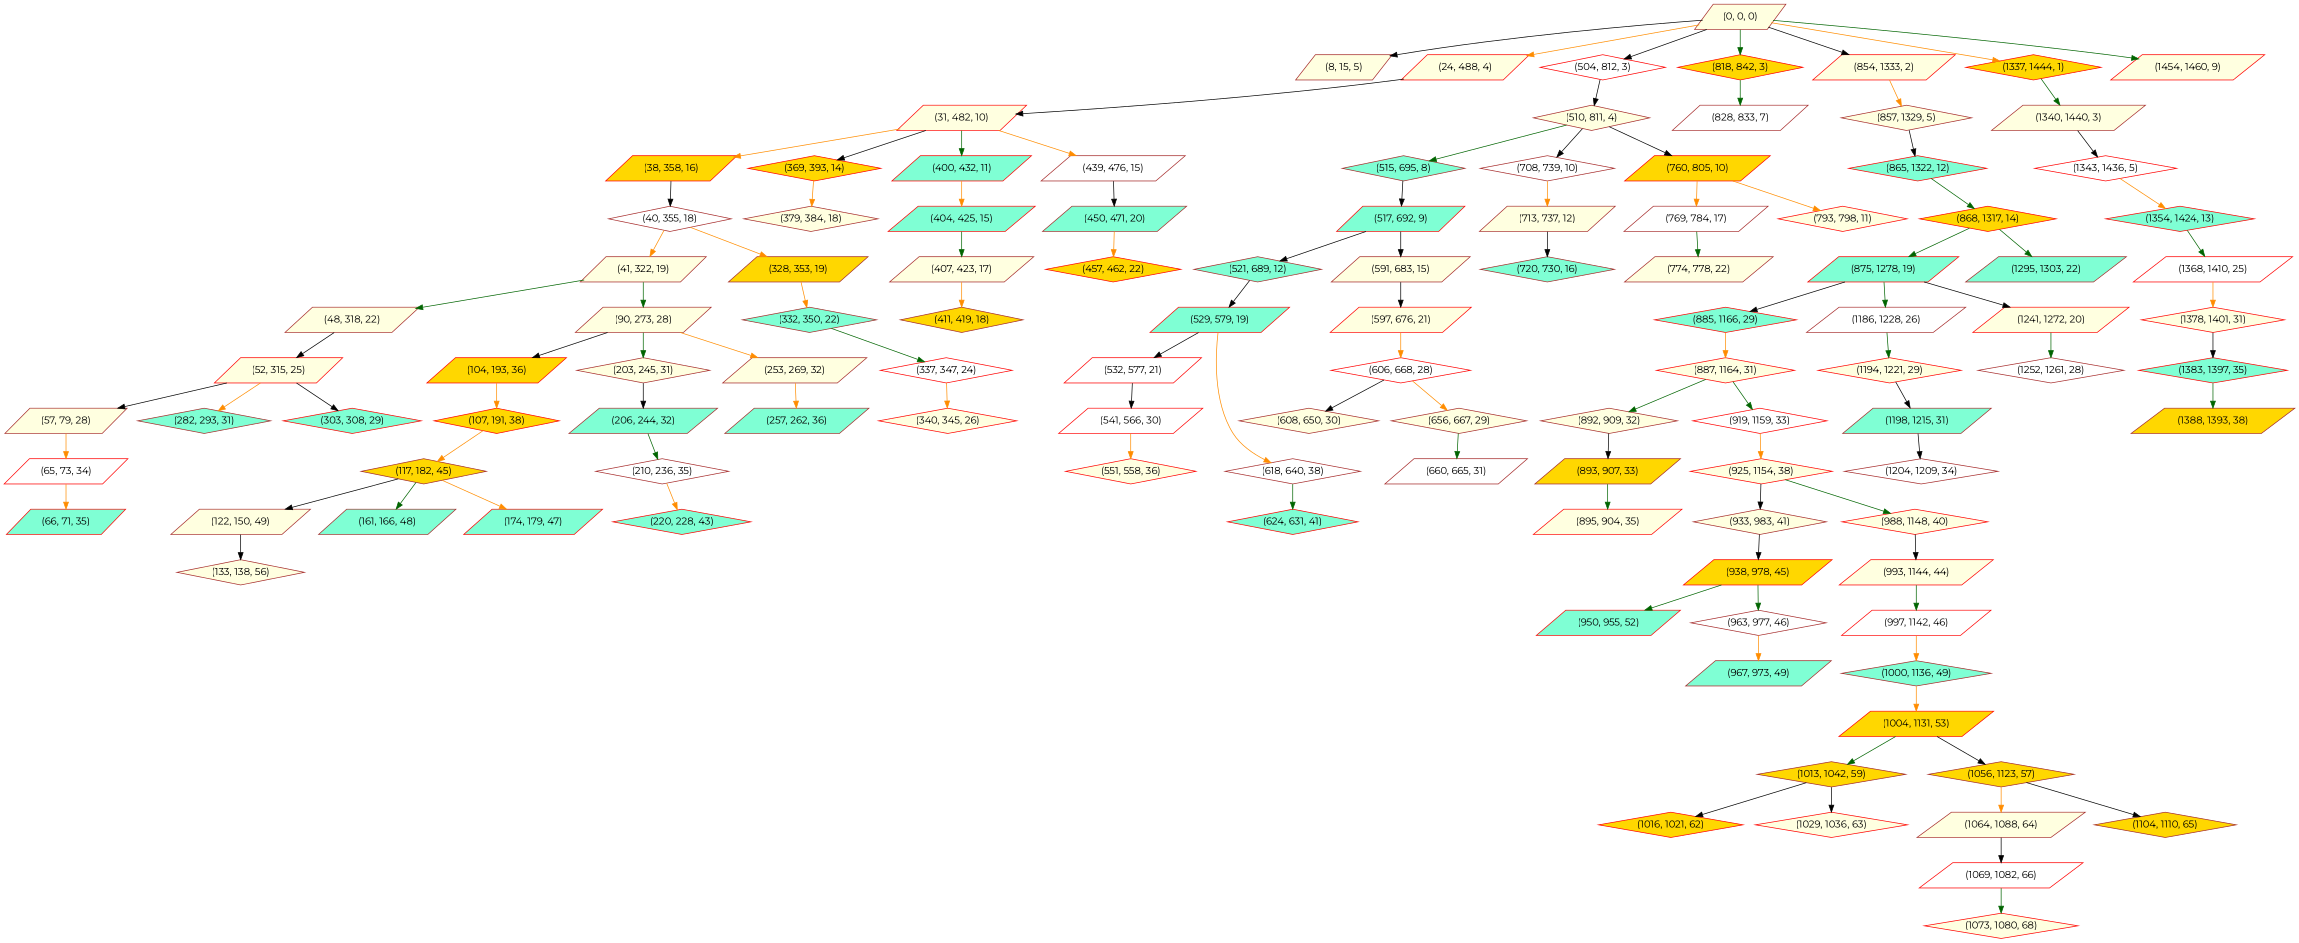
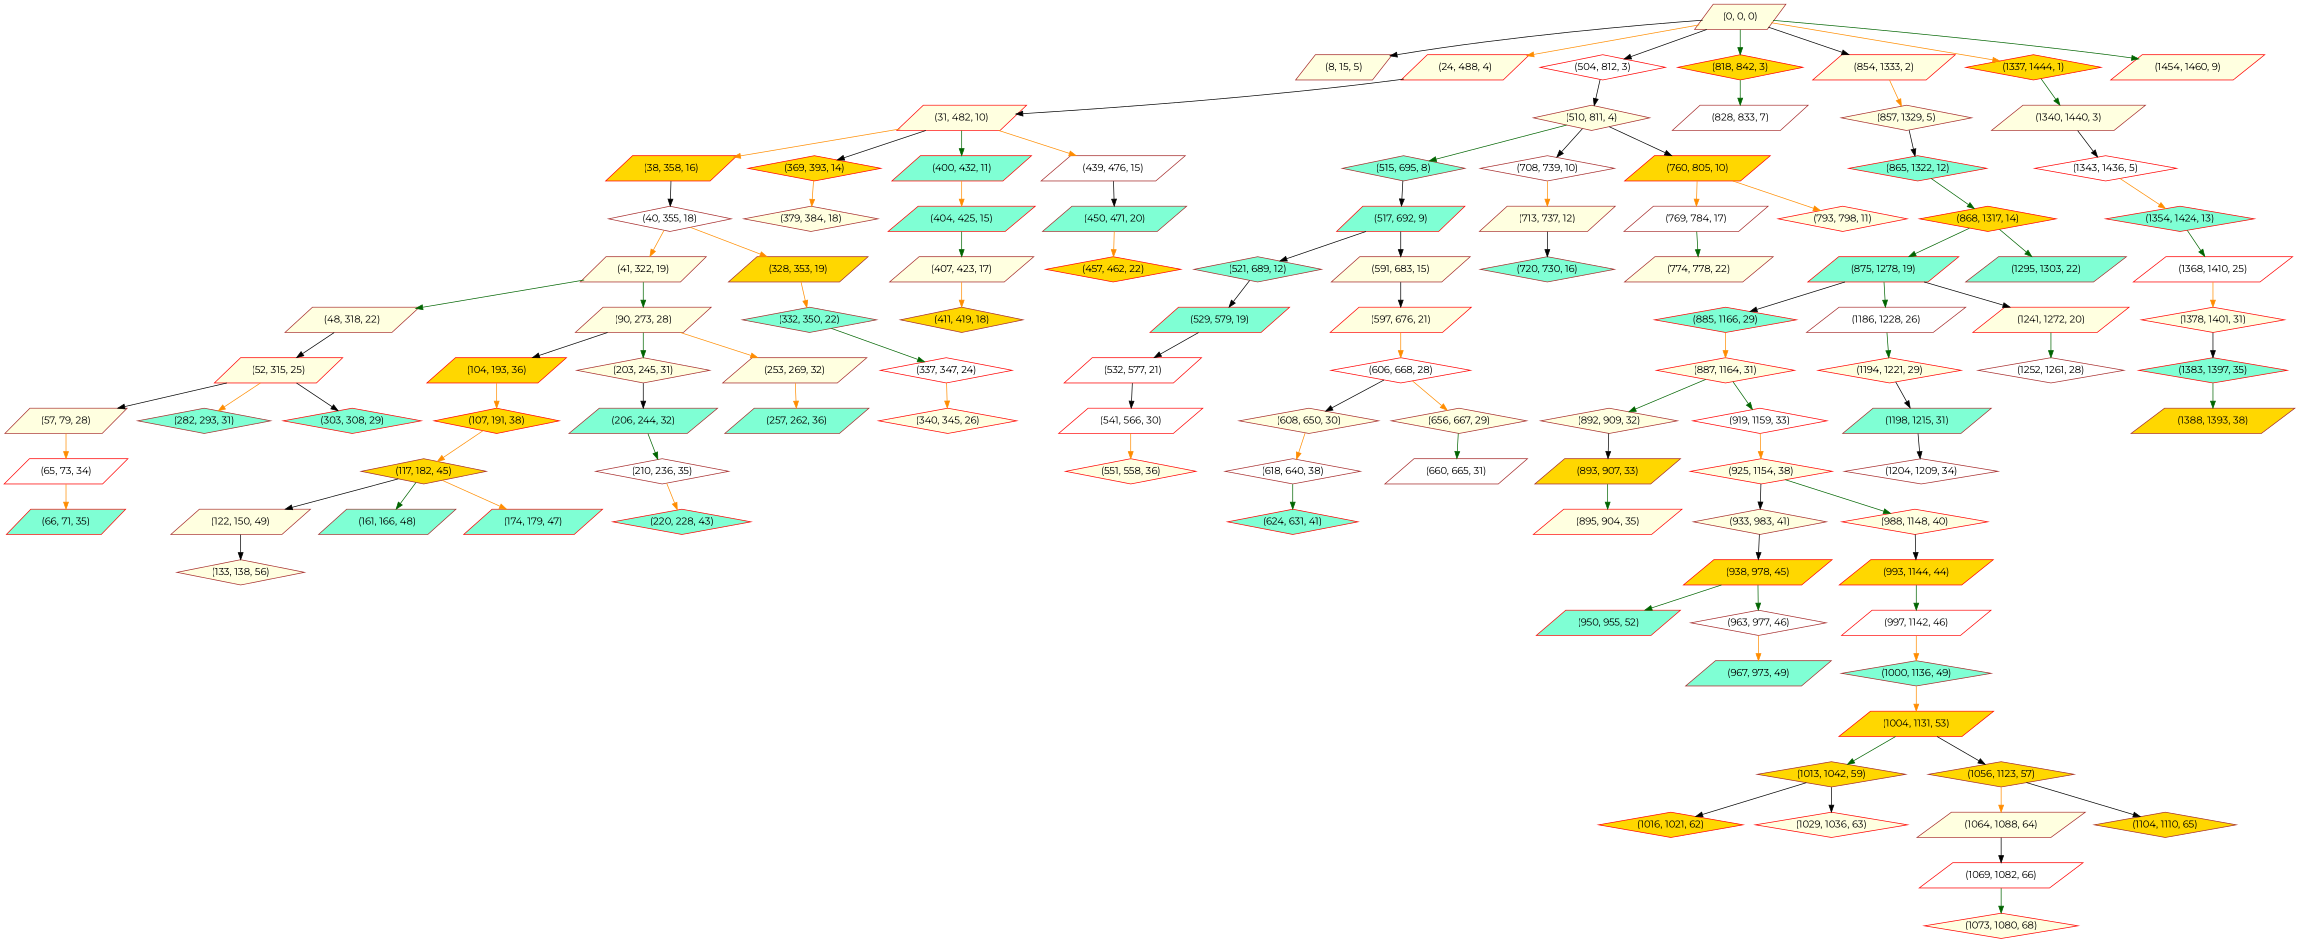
(1221, 405) -> (1302, 443)
(1916, 572) -> (1916, 572)
